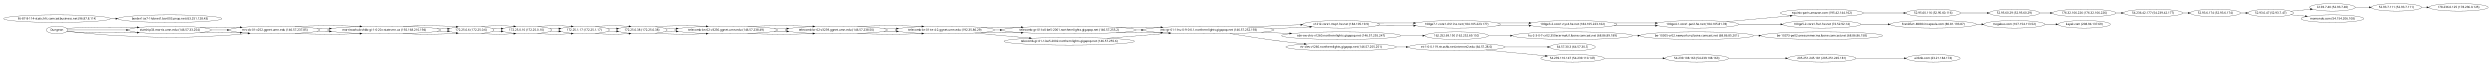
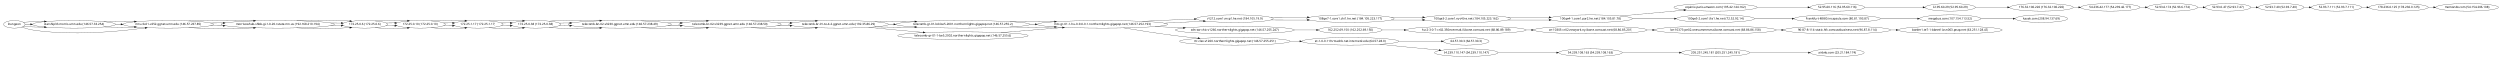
(2298, 16) -> (2431, 7)
none -> (1779, 30)
